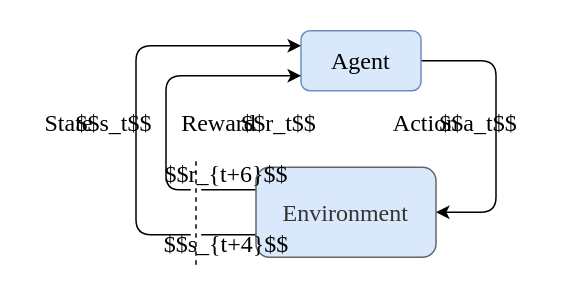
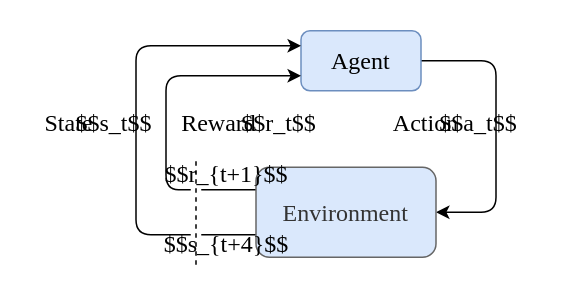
(227, 173) -> (227, 173)
